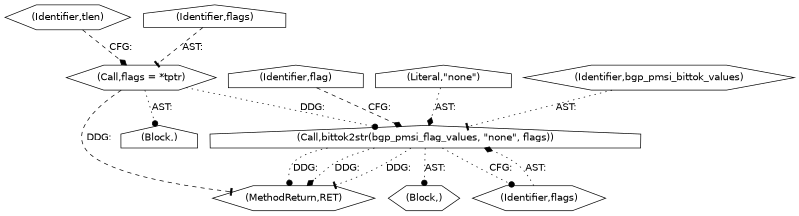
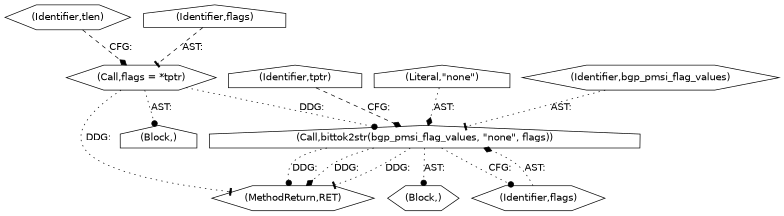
(296, 78) -> (295, 78)
(659, 78) -> (651, 78)
(118, 169) -> (117, 169)
